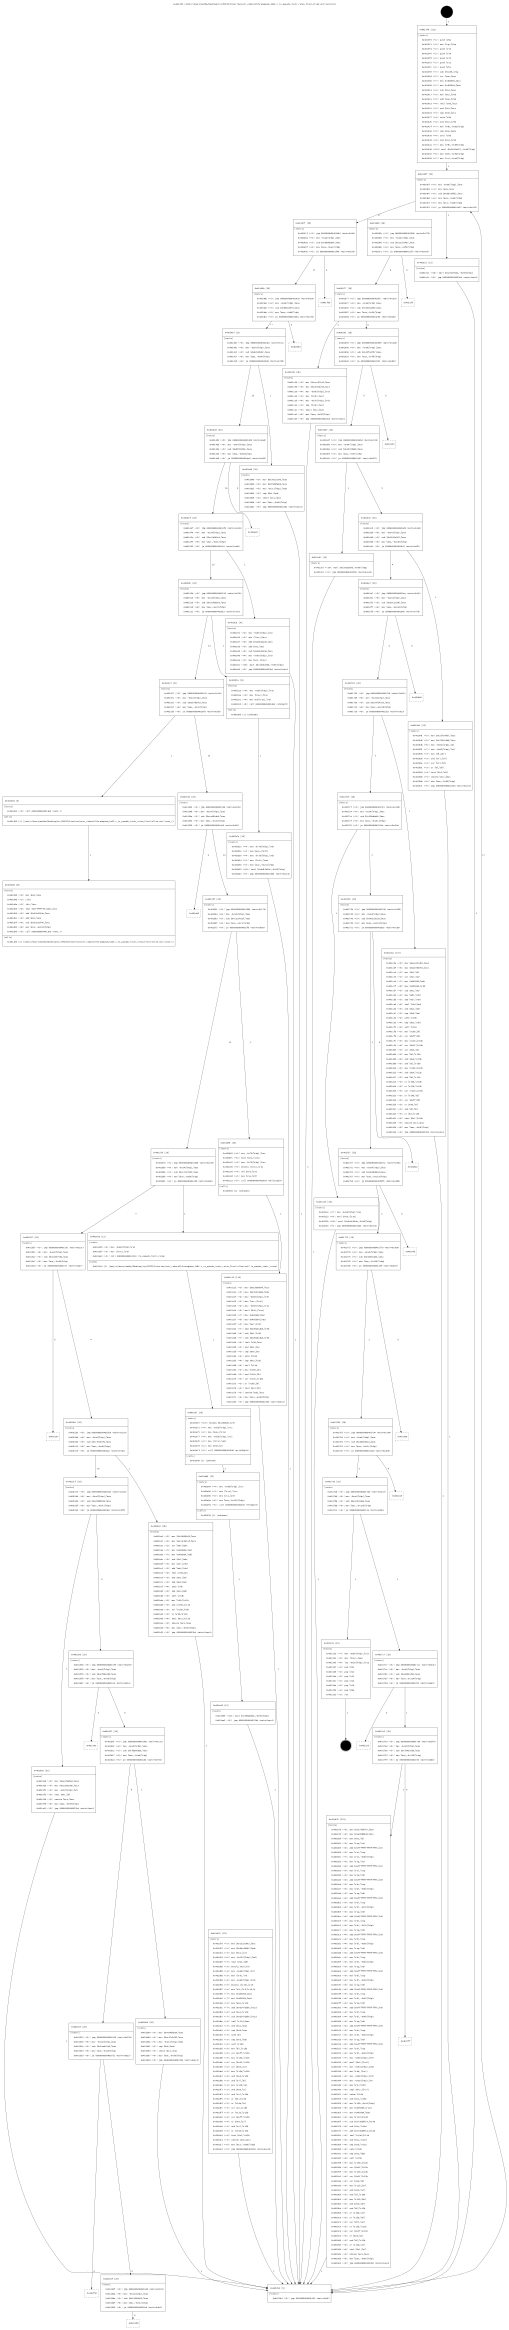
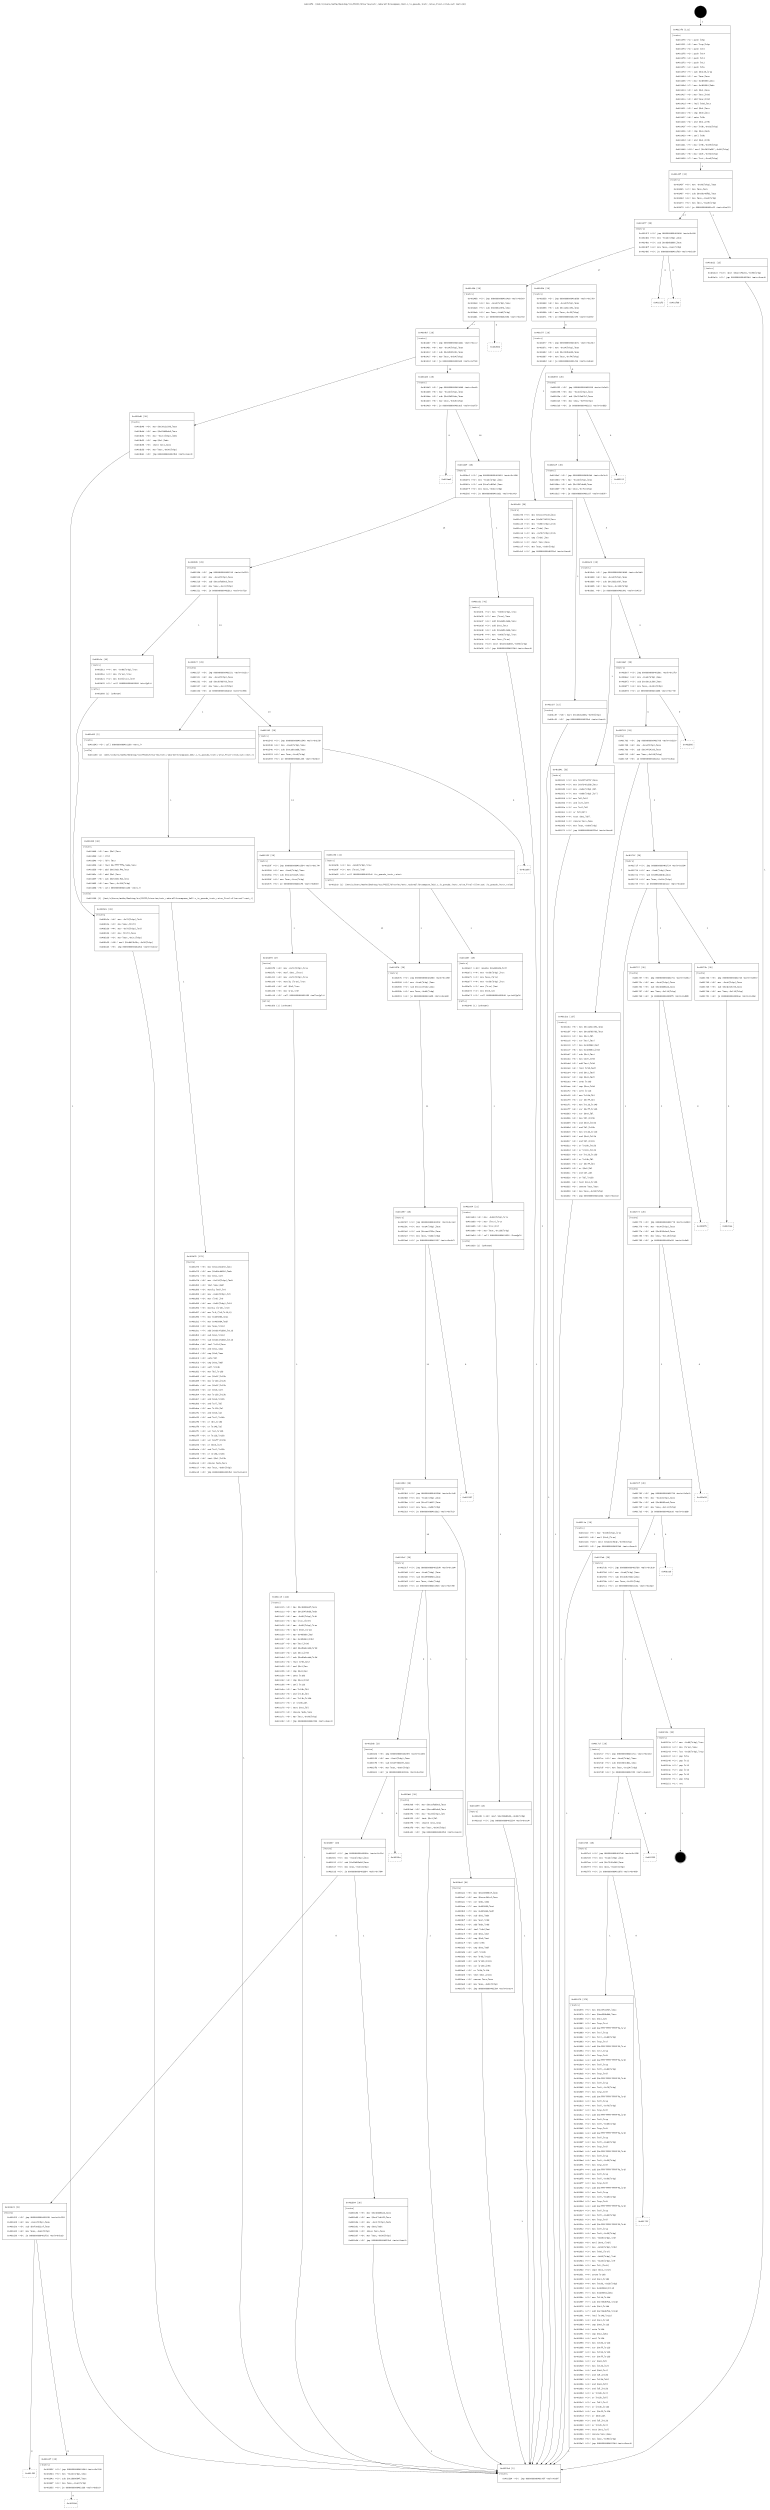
(404, 276) -> (661, 276)
(371, 1040) -> (658, 925)
none -> (188, 1077)
(183, 1208) -> (419, 925)
(481, 1318) -> none
